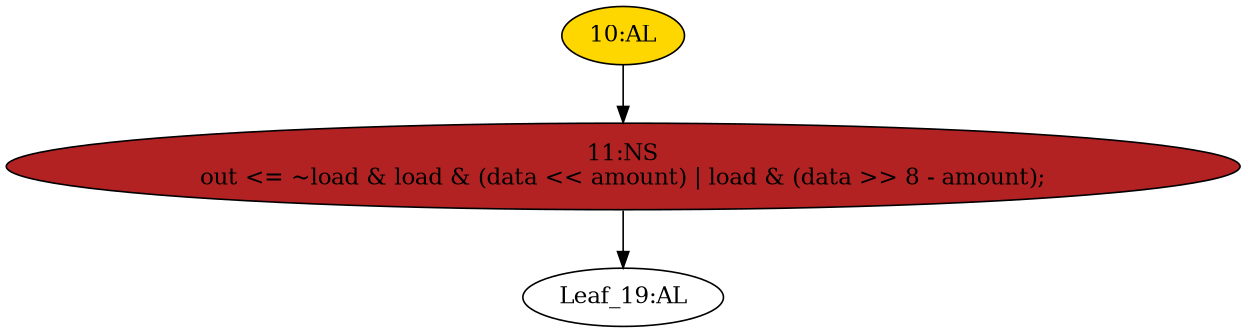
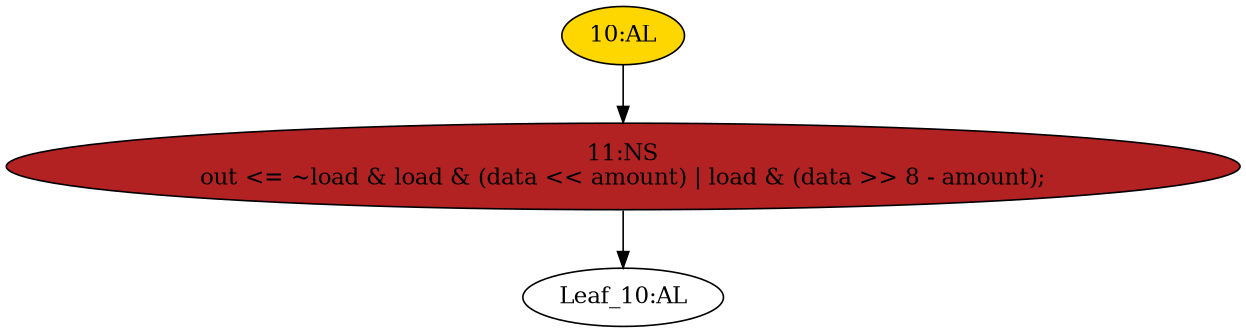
(623, 297) -> (623, 297)
